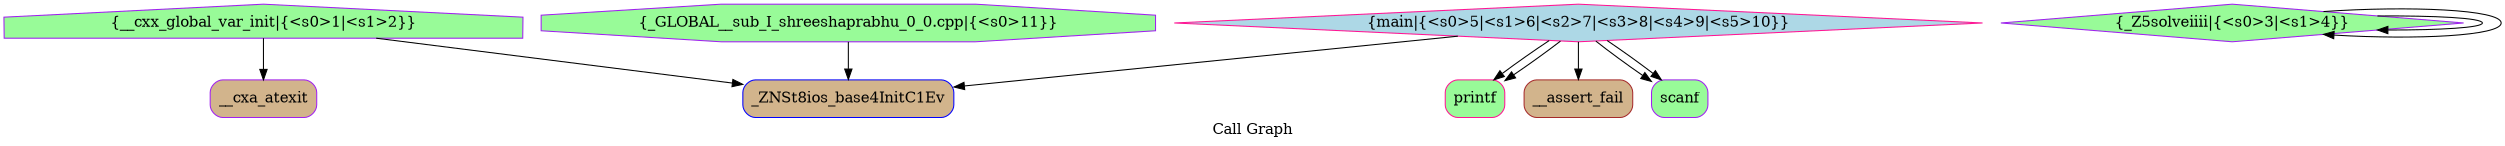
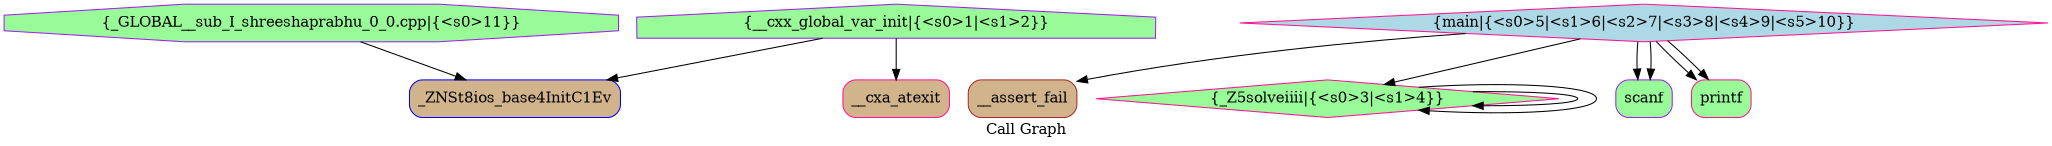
(2232, 23) -> (1328, 99)
(1211, 61) -> (1487, 60)
(263, 99) -> (896, 99)
